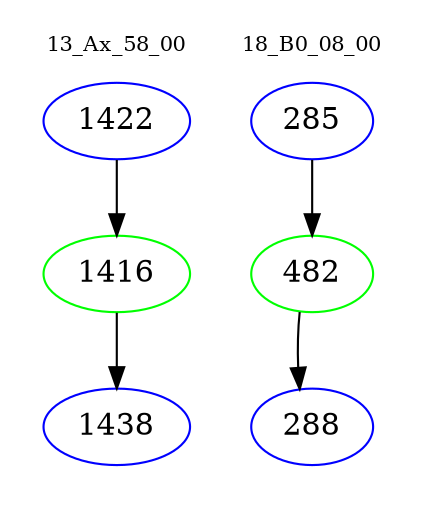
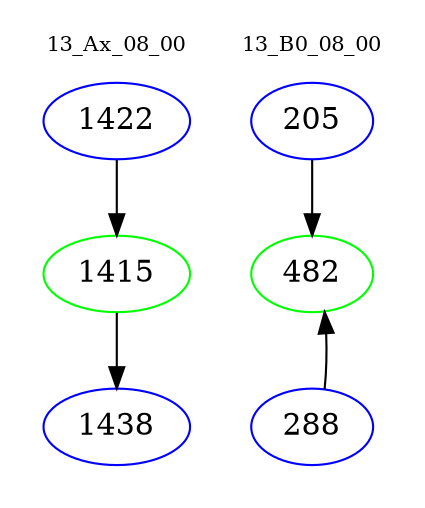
(117, 46) -> (117, 46)
(312, 46) -> (312, 46)
(312, 121) -> (312, 121)
(117, 274) -> (117, 274)
(298, 340) -> (326, 361)
